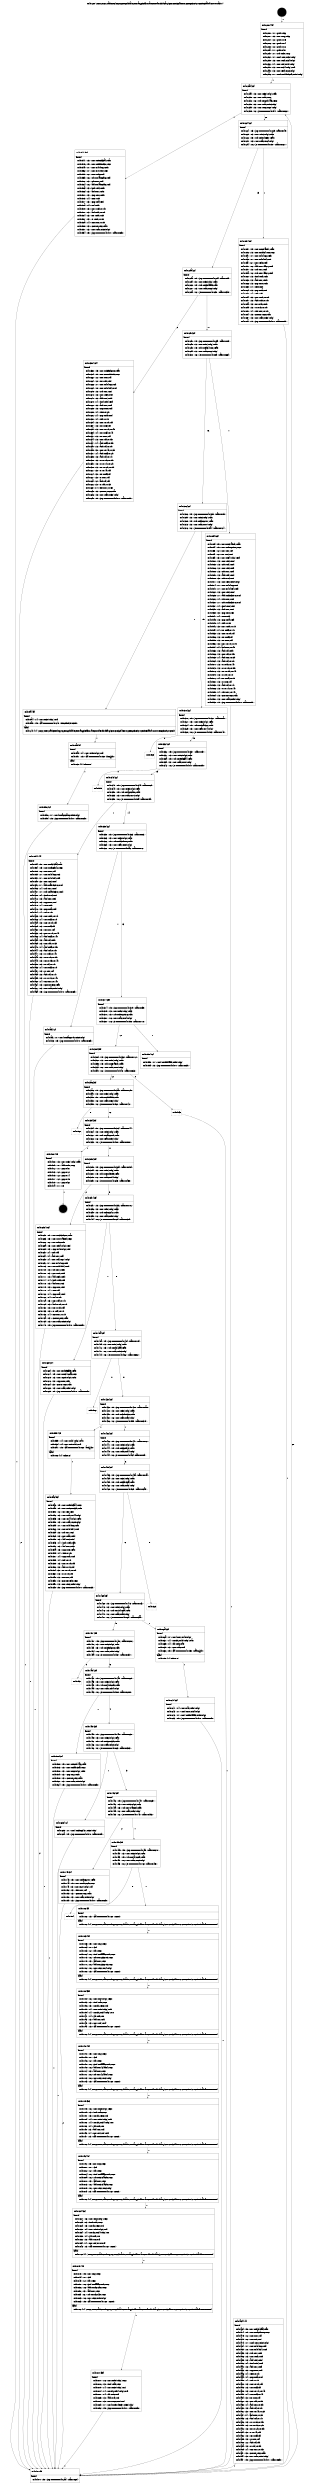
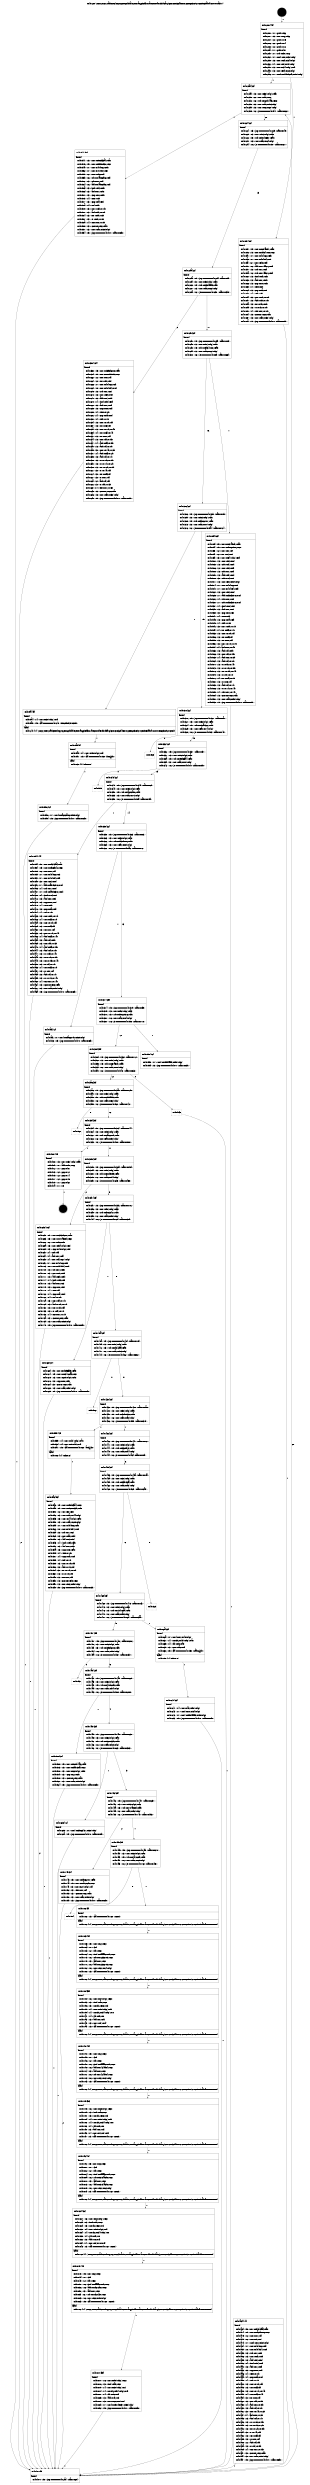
(263, 193) -> (291, 162)
